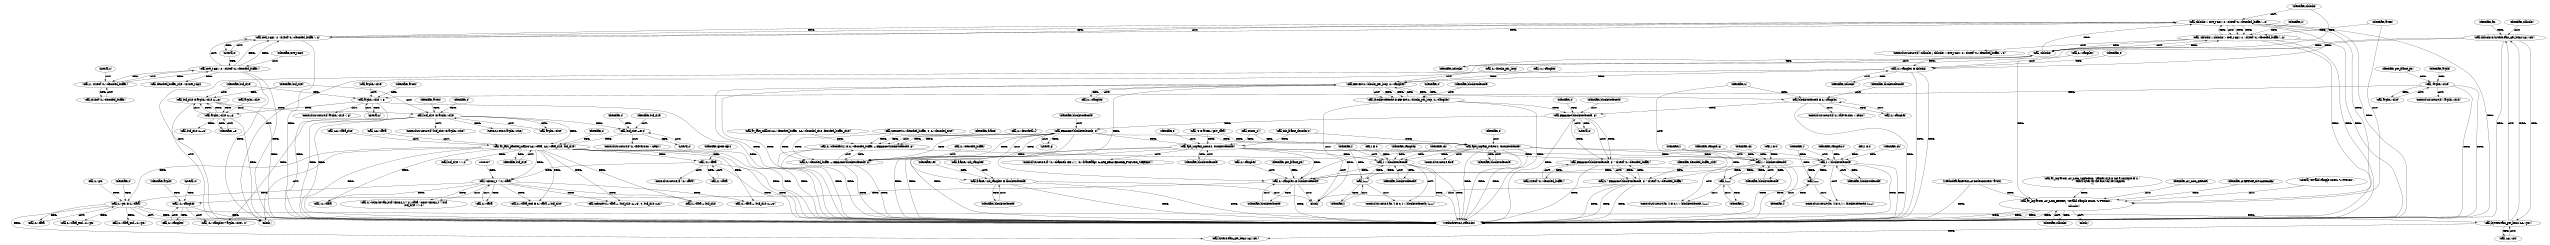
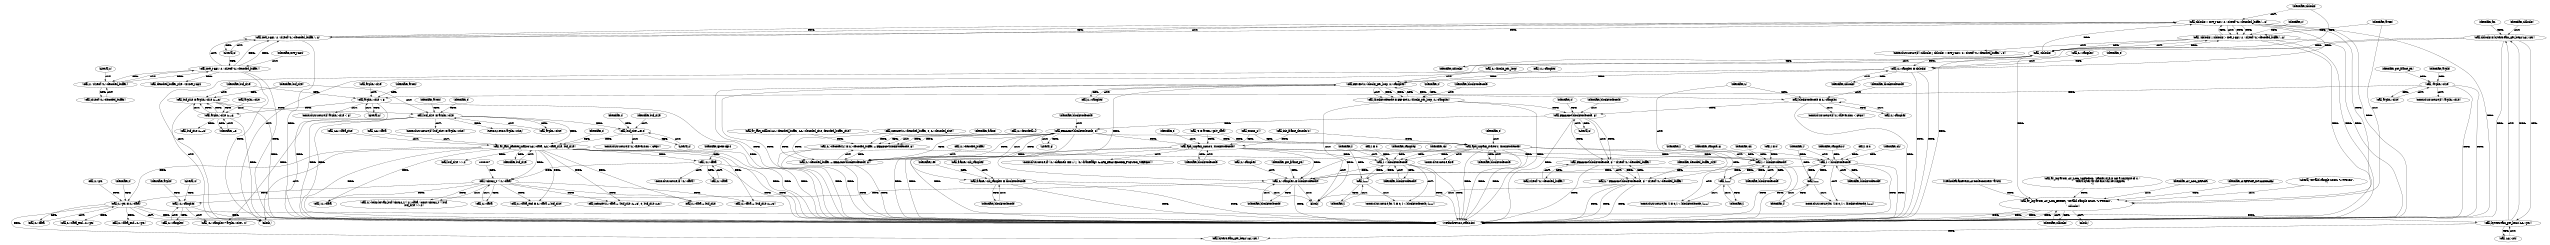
(1733, 221) -> (1919, 207)
